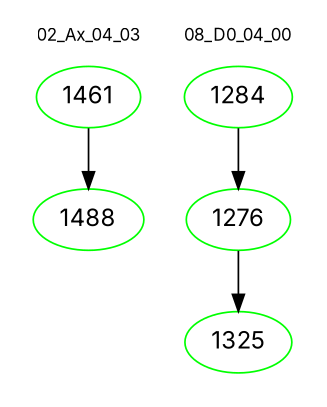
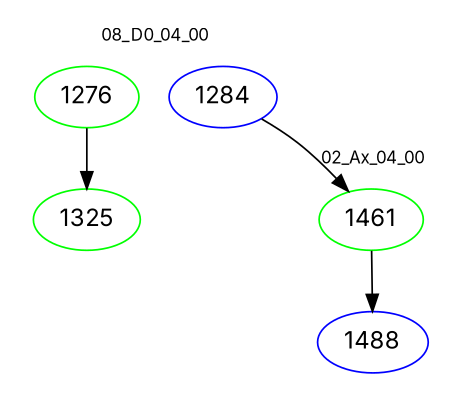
(89, 37) -> (373, 159)
(238, 97) -> (223, 97)
(238, 150) -> (316, 158)
(89, 220) -> (373, 342)
